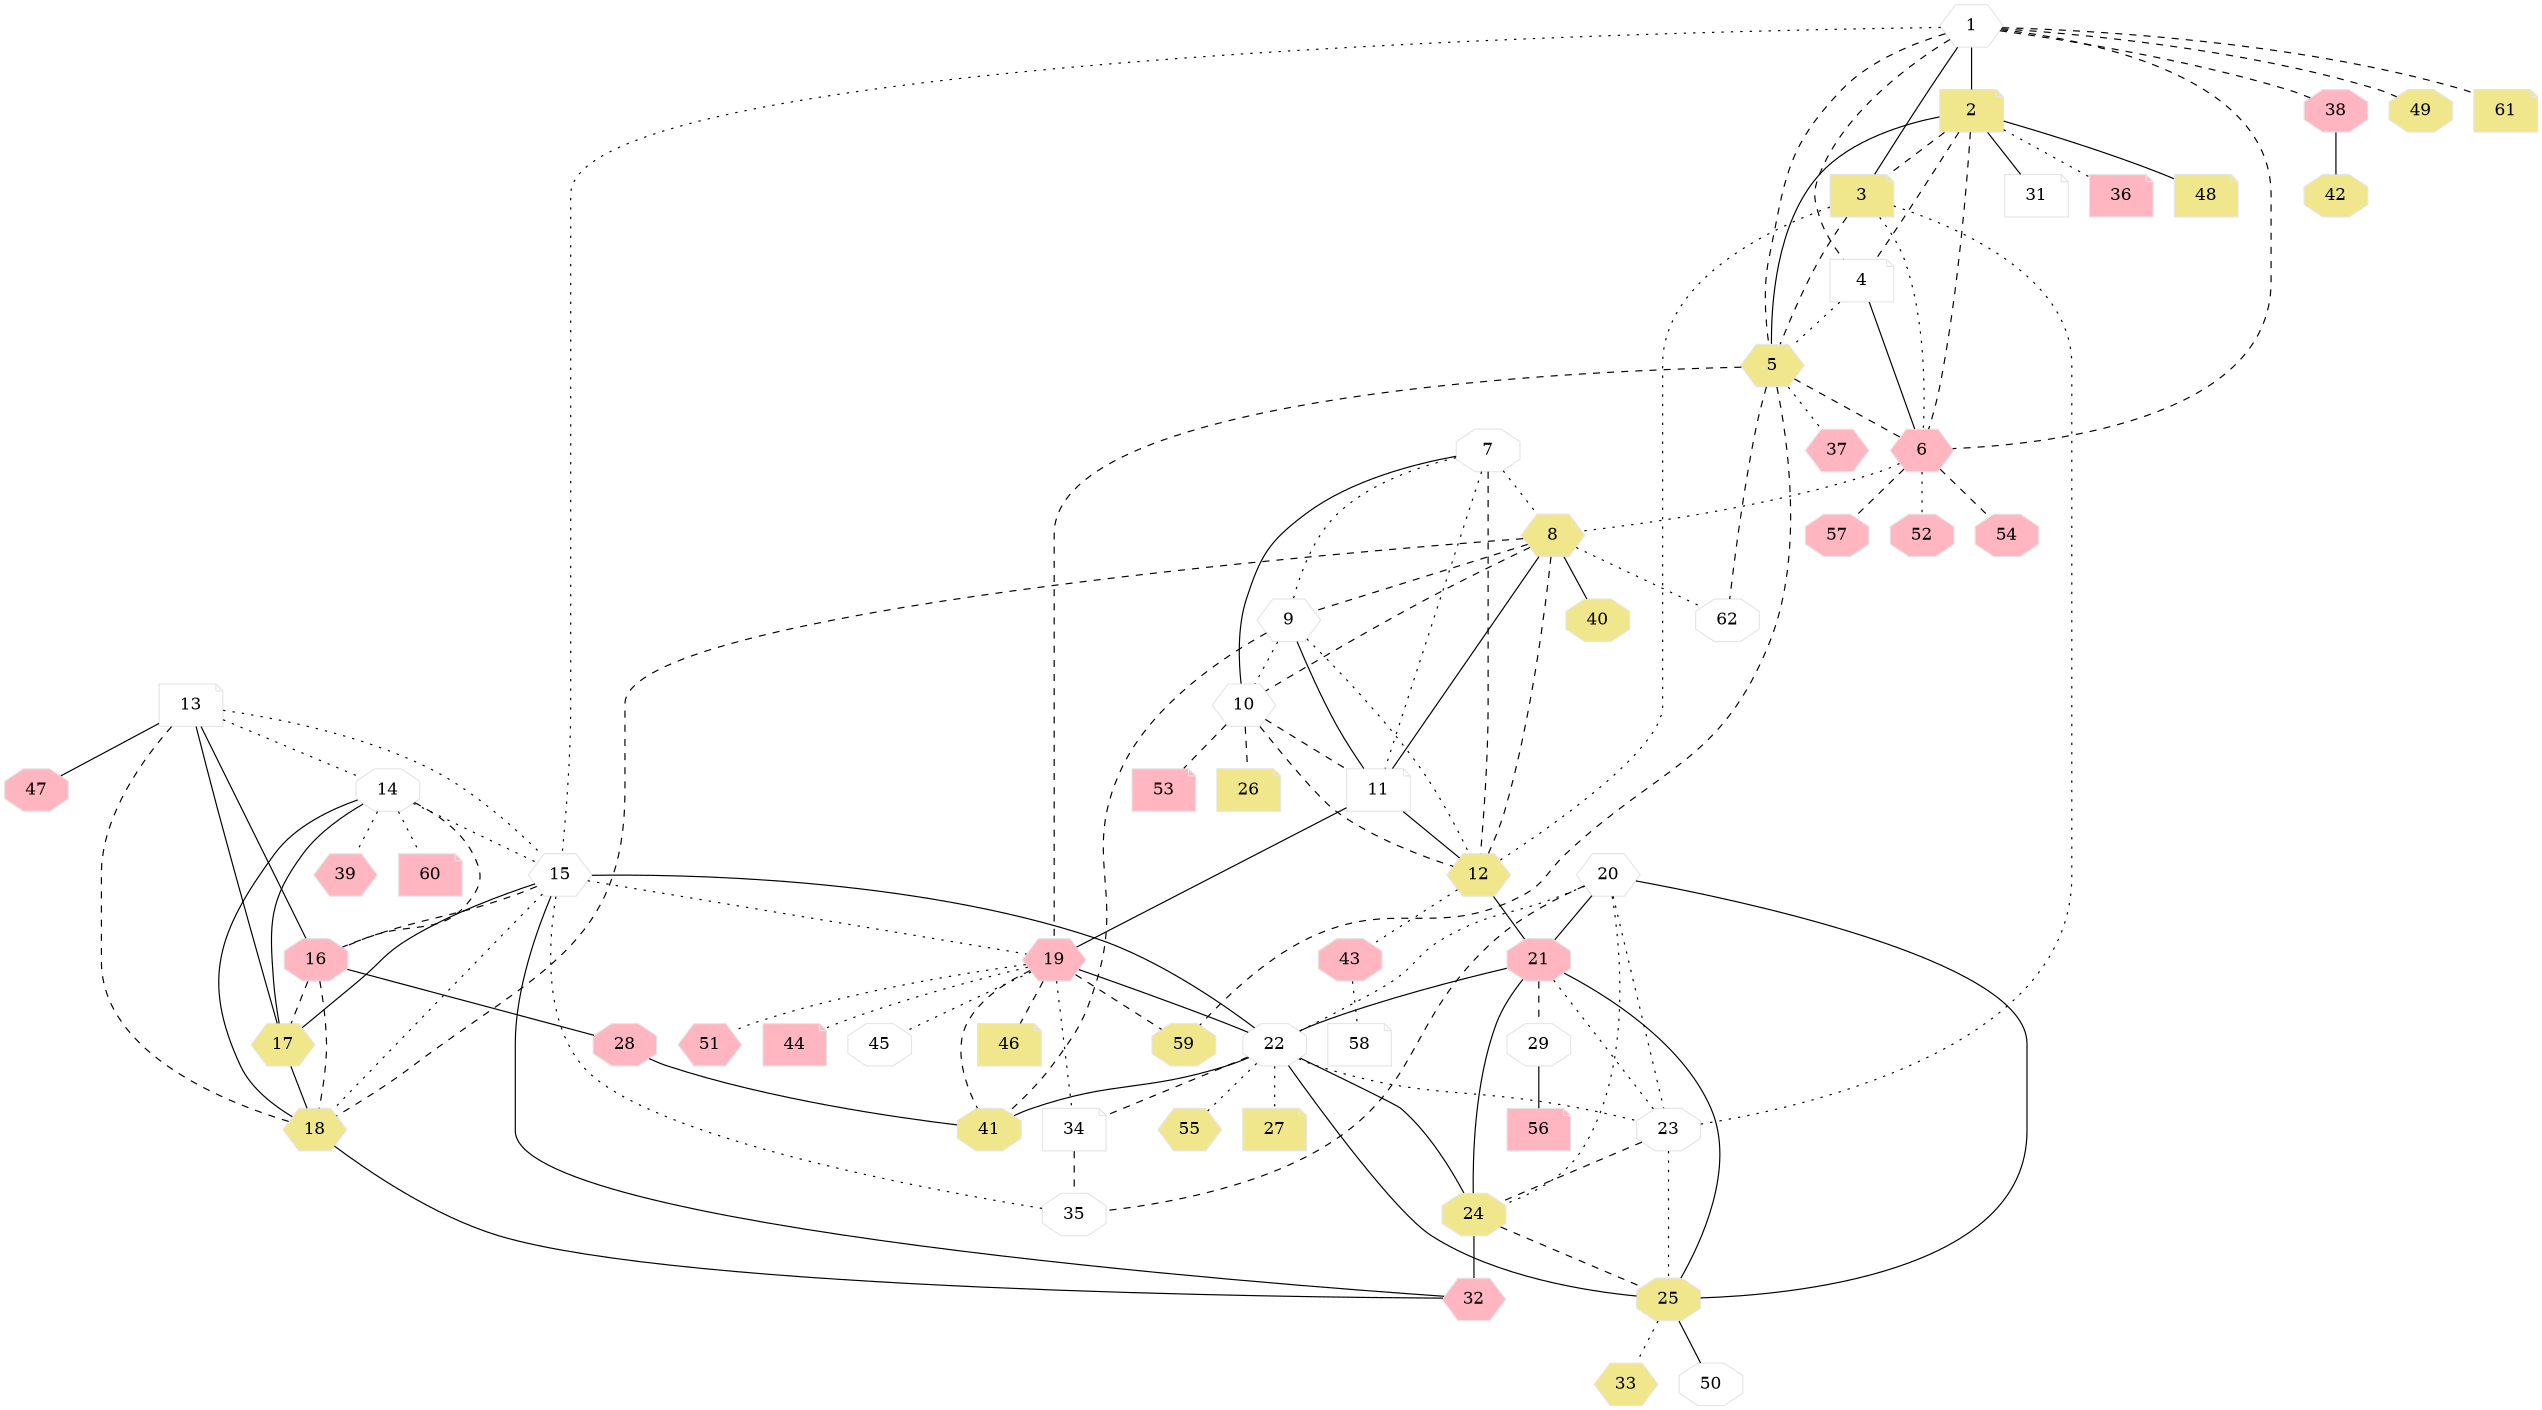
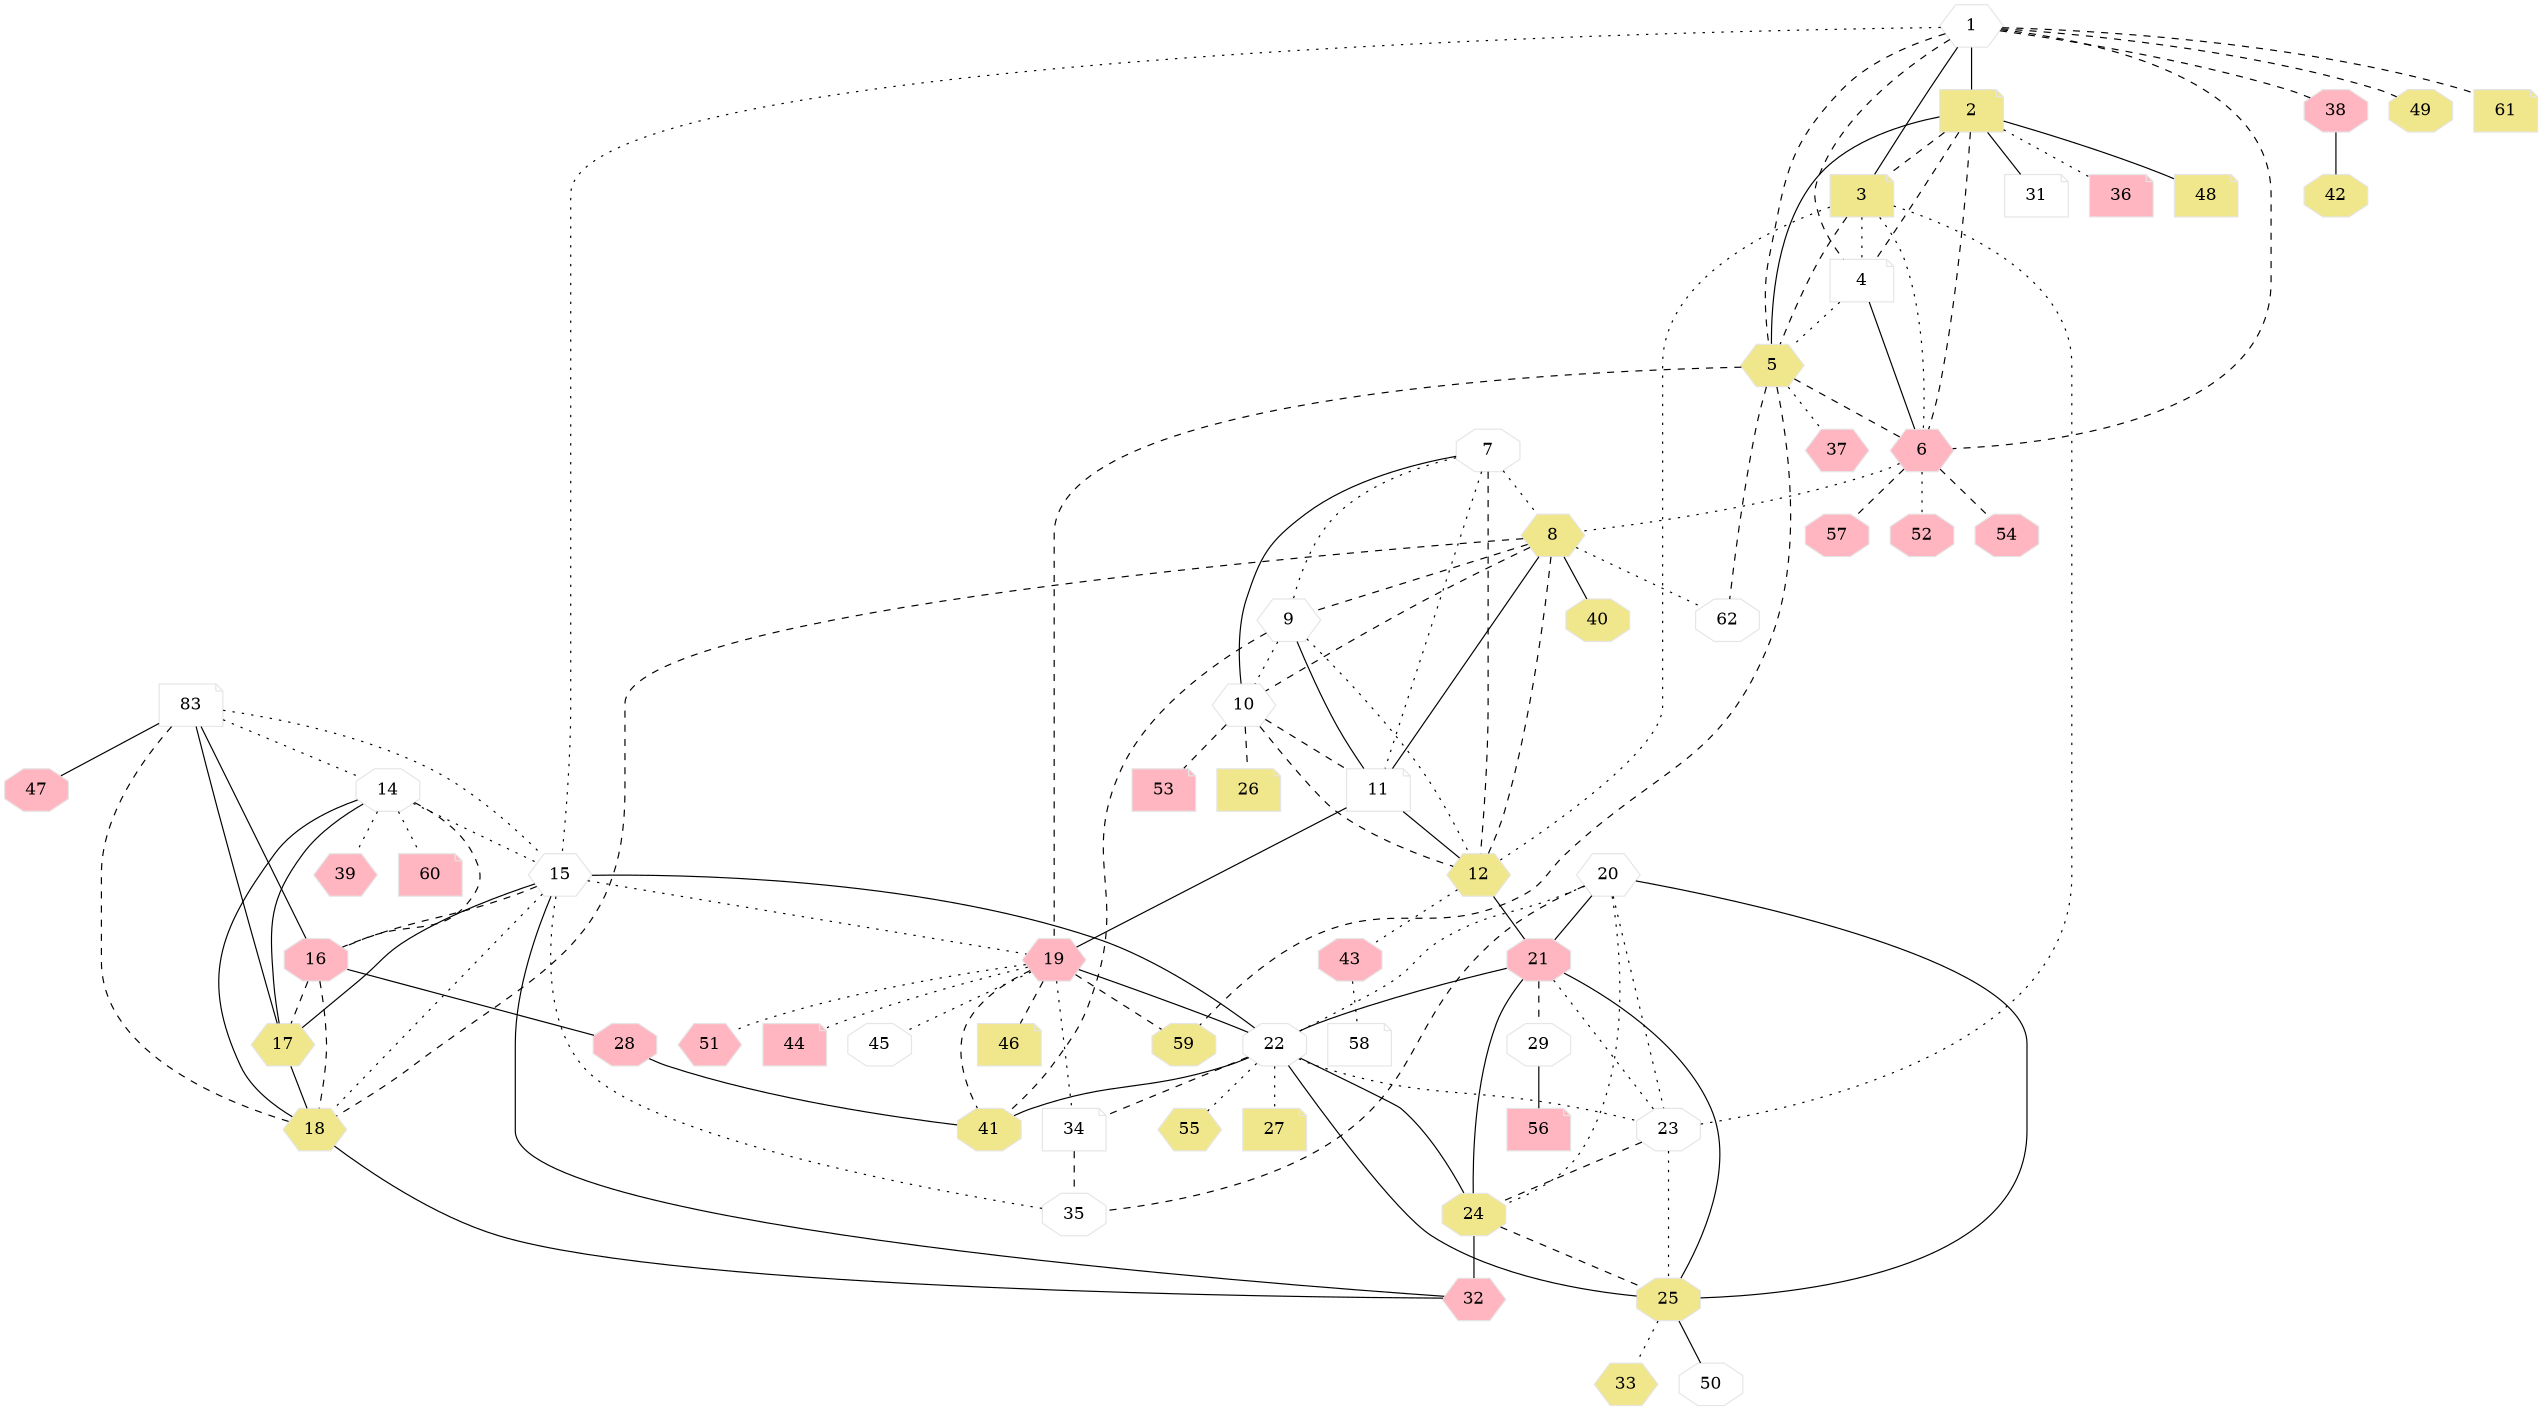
none -> (1862, 238)
(191, 705) -> (191, 705)
